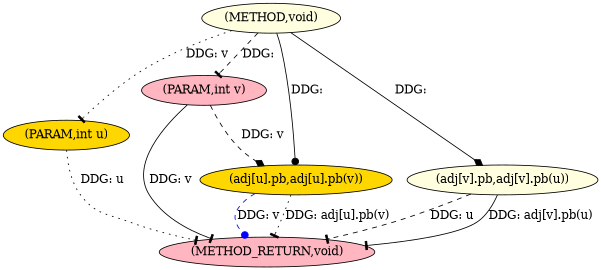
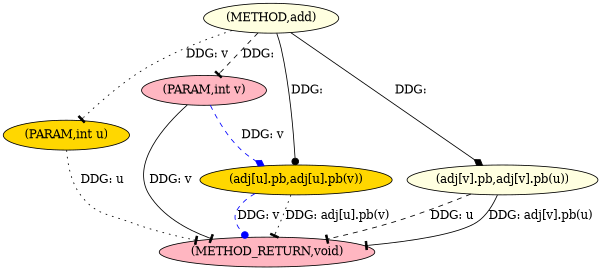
(271, 18) -> (271, 18)
(229, 136) -> (229, 136)
